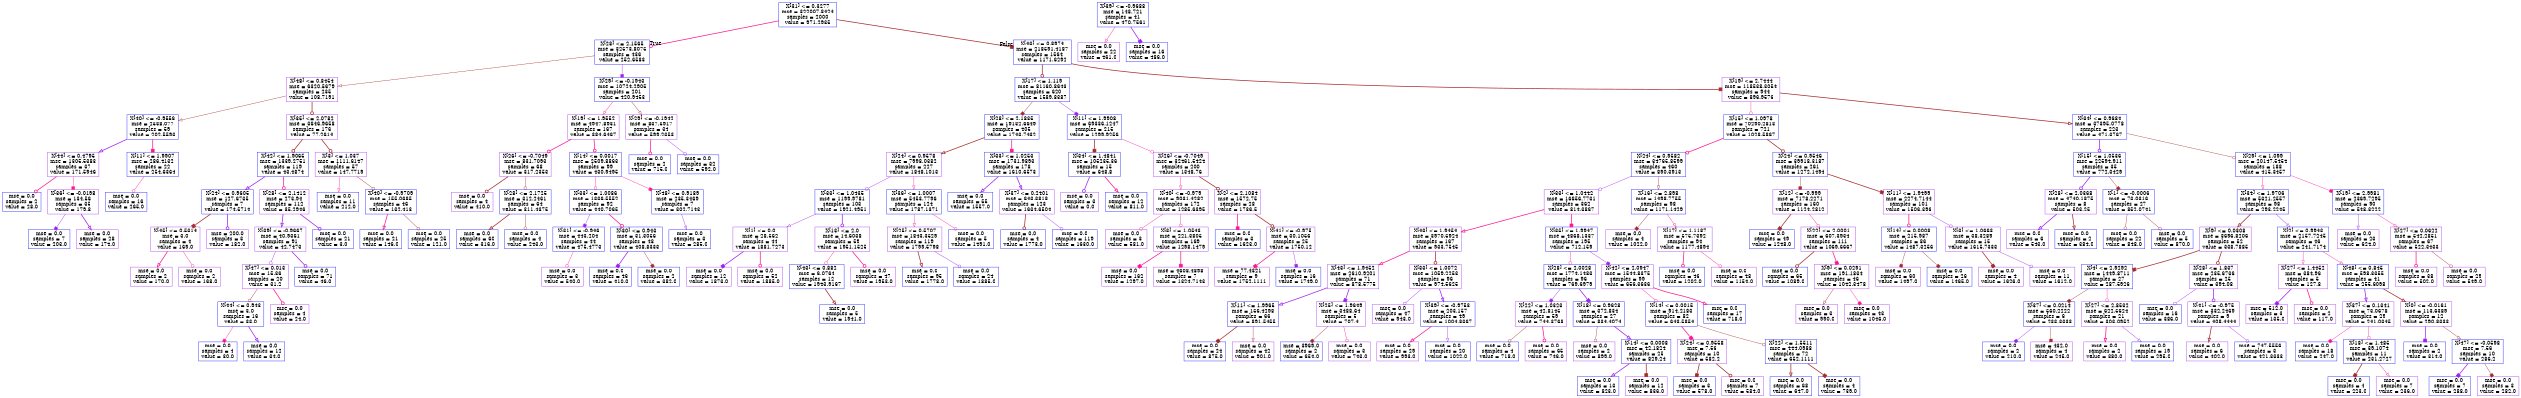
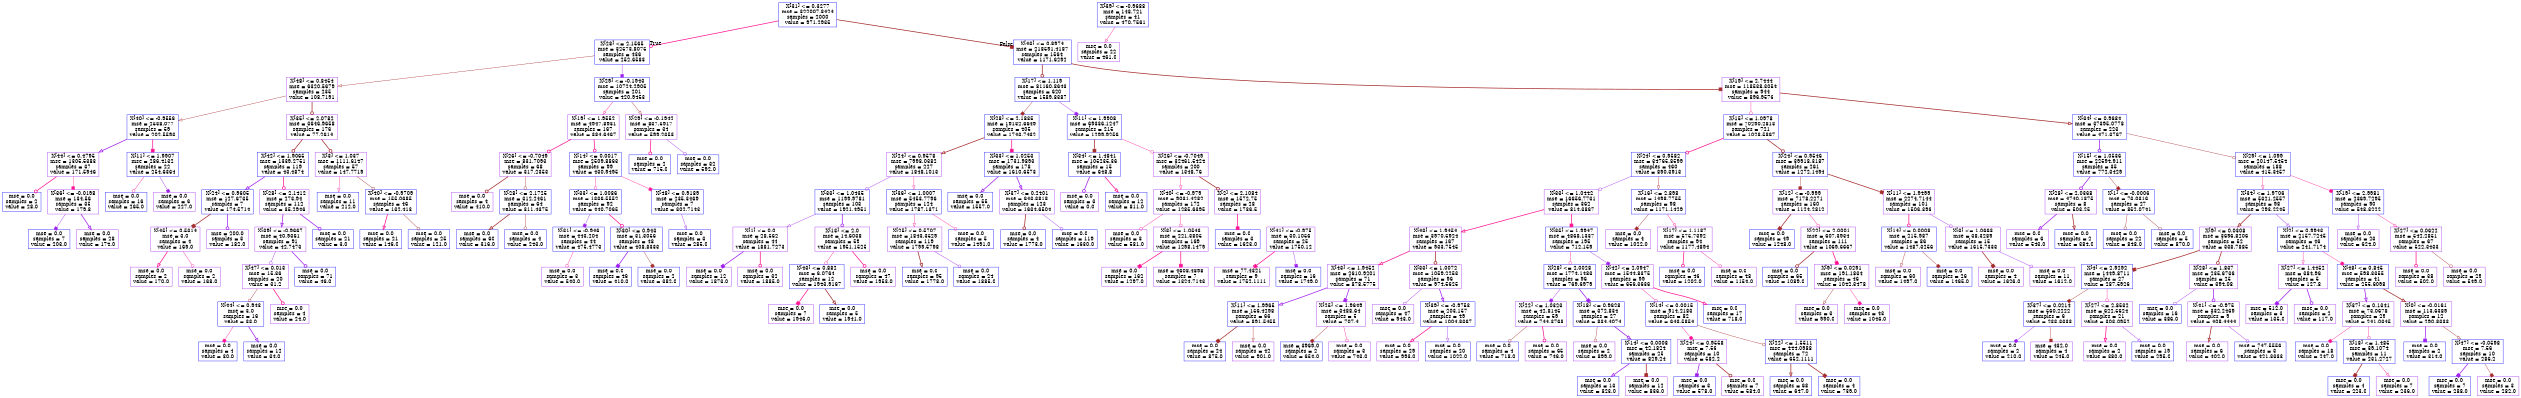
(1147, 52) -> none
none -> (174, 202)
(1263, 220) -> none
(2331, 257) -> (2331, 257)
(1904, 258) -> (1904, 258)
(760, 277) -> (760, 277)
(2309, 295) -> (2309, 295)
none -> (791, 314)
(1686, 331) -> (1686, 331)
(1698, 368) -> (1698, 368)
